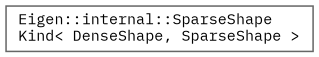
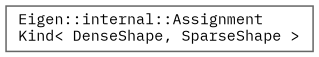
(160, 29) -> (160, 29)
